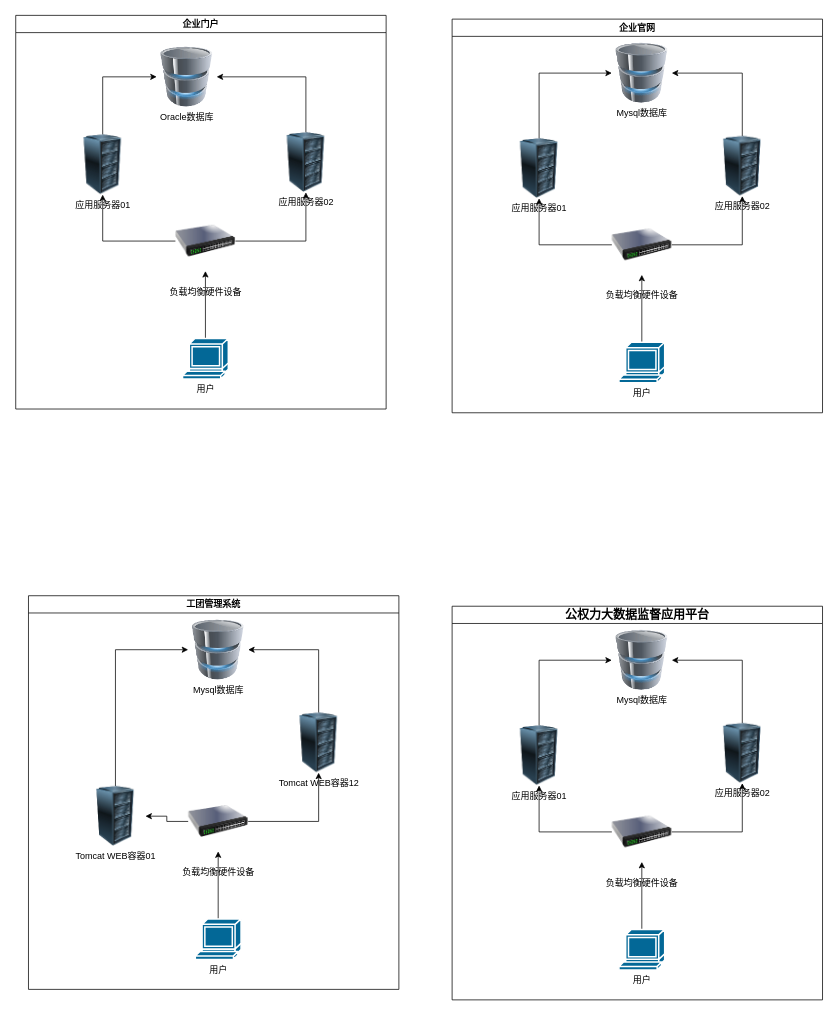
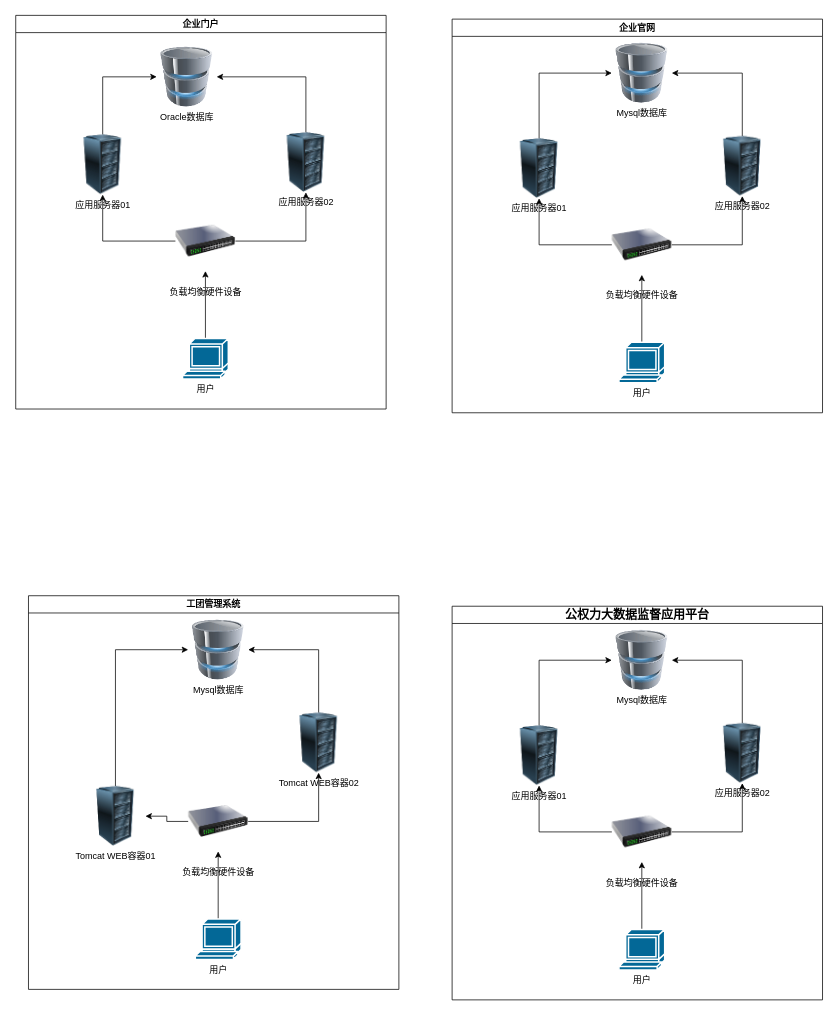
(319, 784) -> (319, 784)
